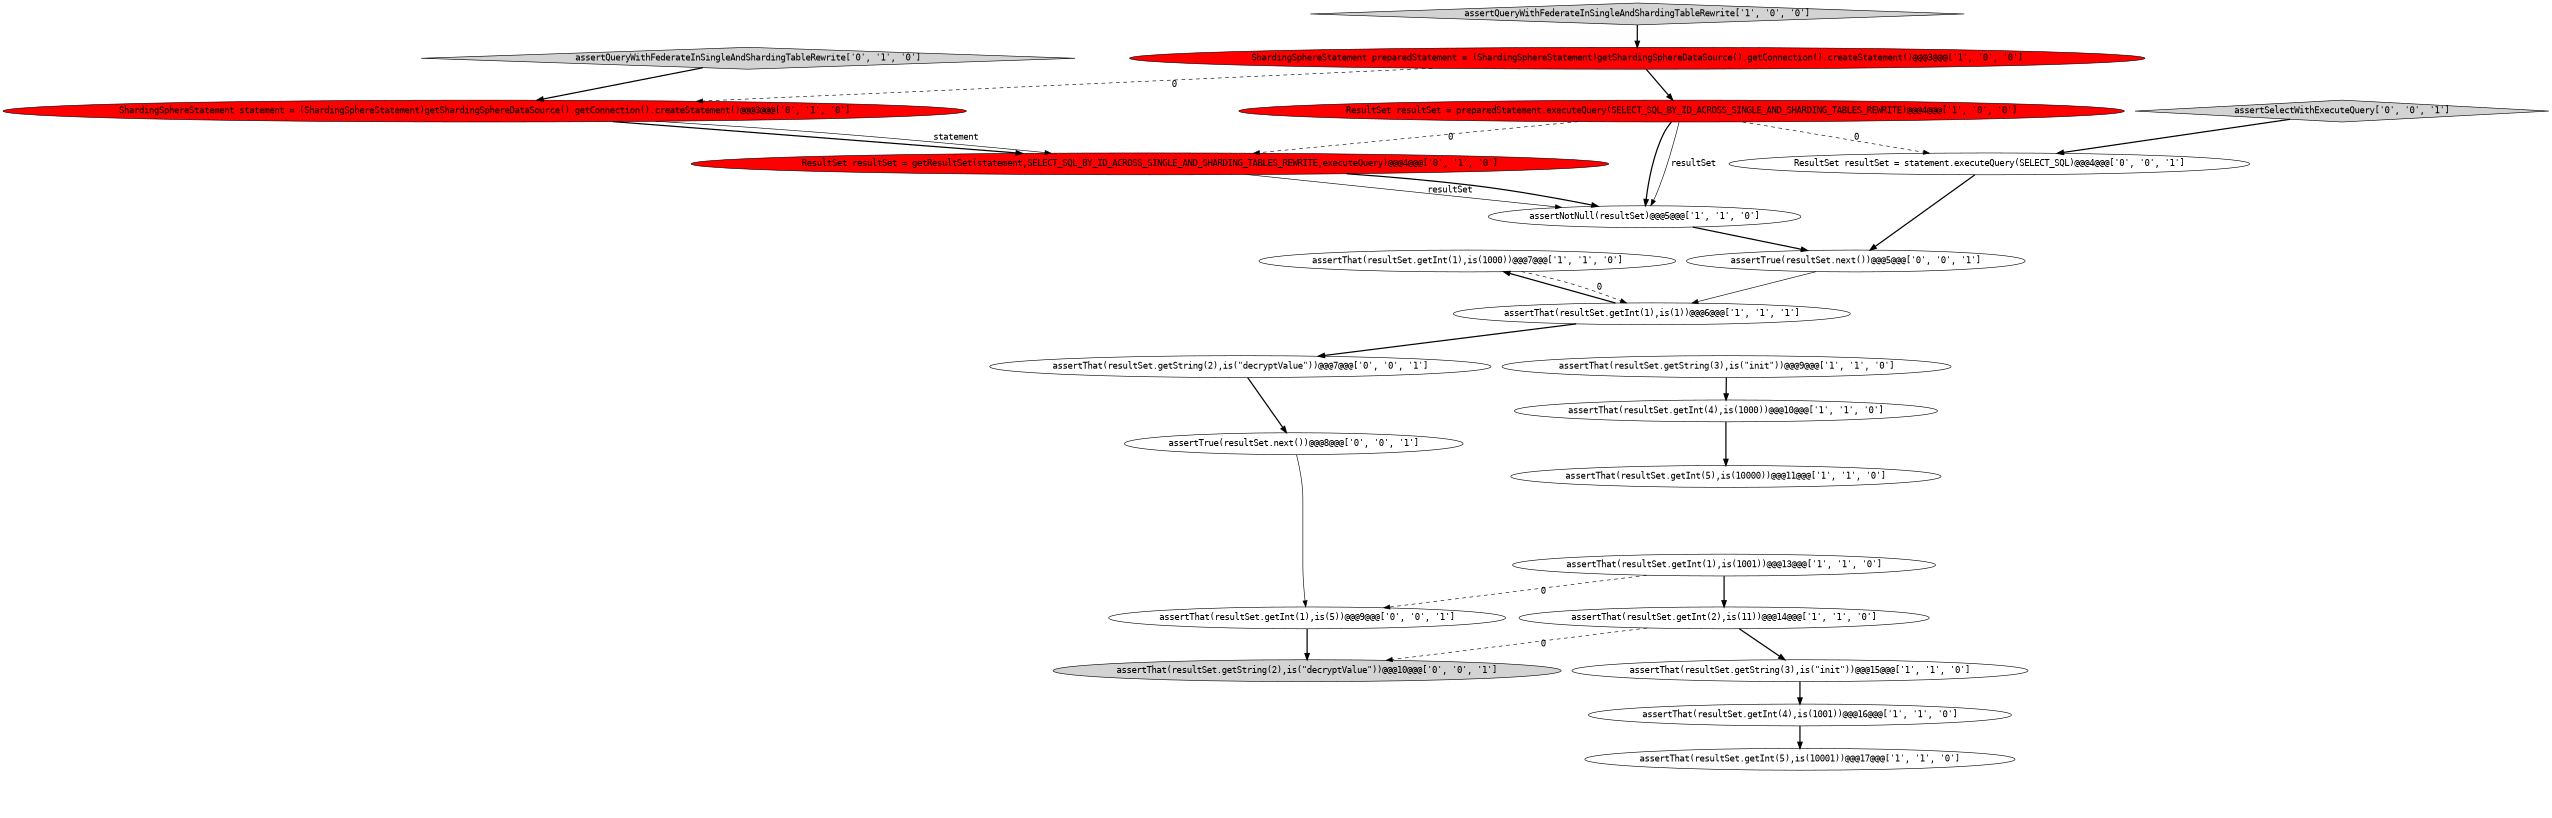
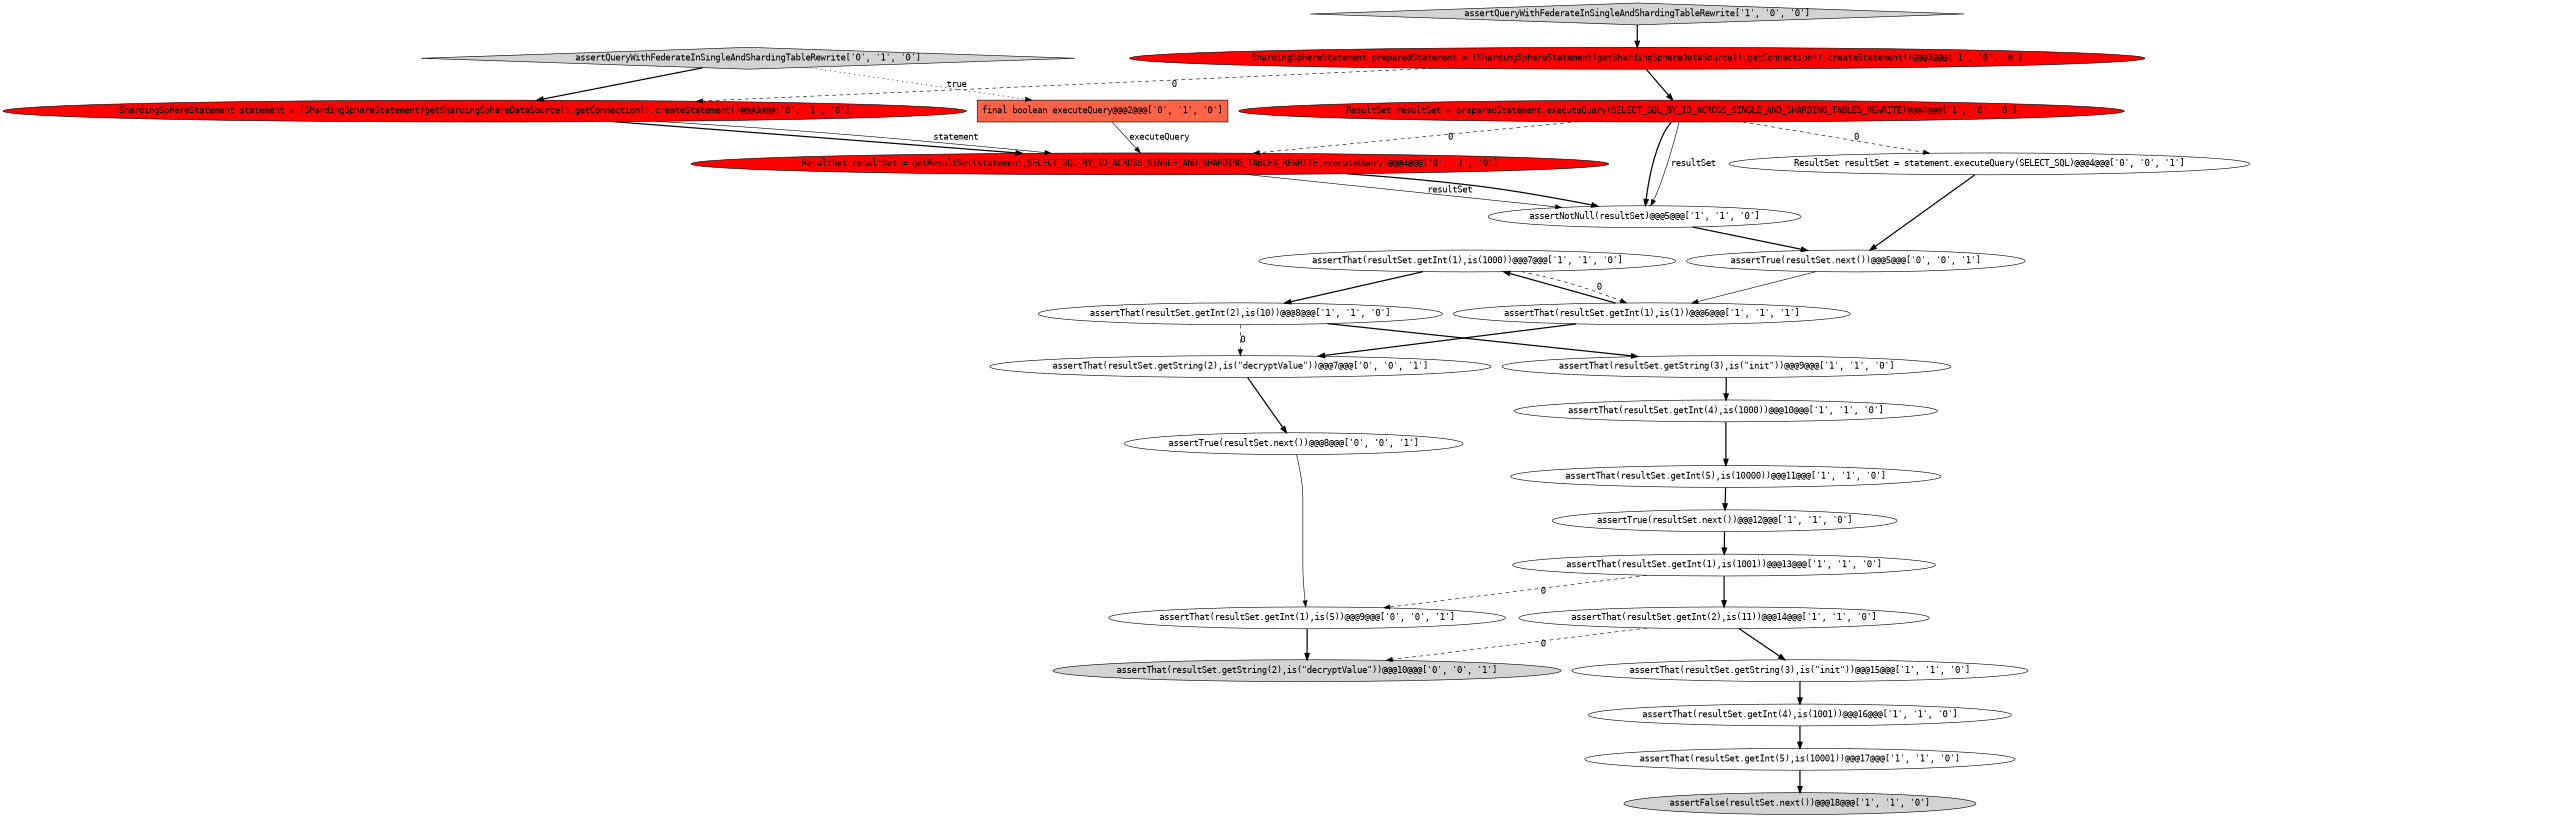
none -> (1103, 111)
(2342, 111) -> none
none -> (1240, 314)
none -> (1725, 521)
none -> (1800, 804)
